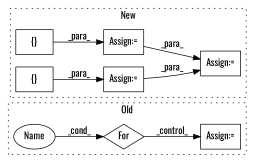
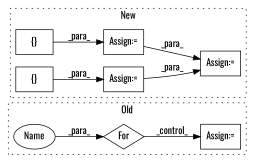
(79, 131) -> (79, 131)
